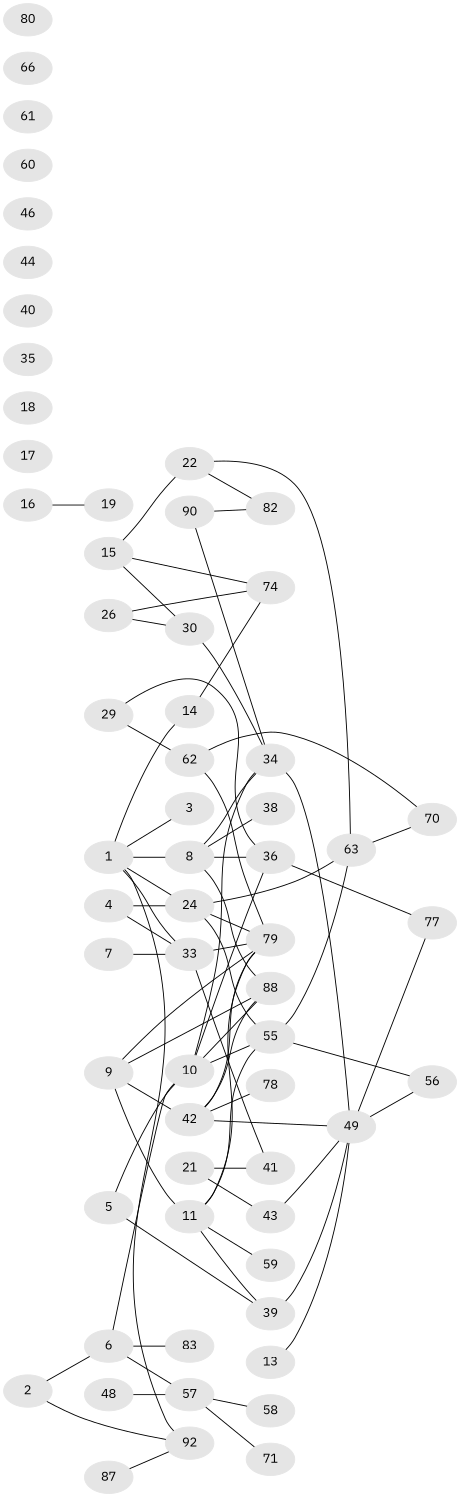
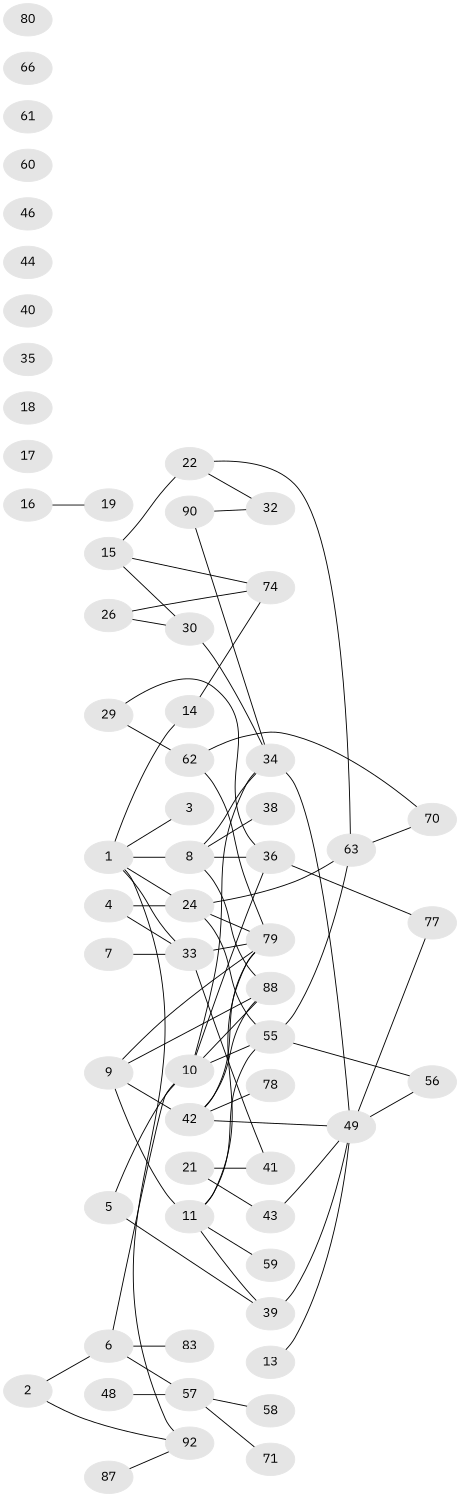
(270, 509) -> (270, 509)
